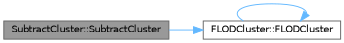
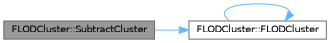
(86, 30) -> (79, 30)
